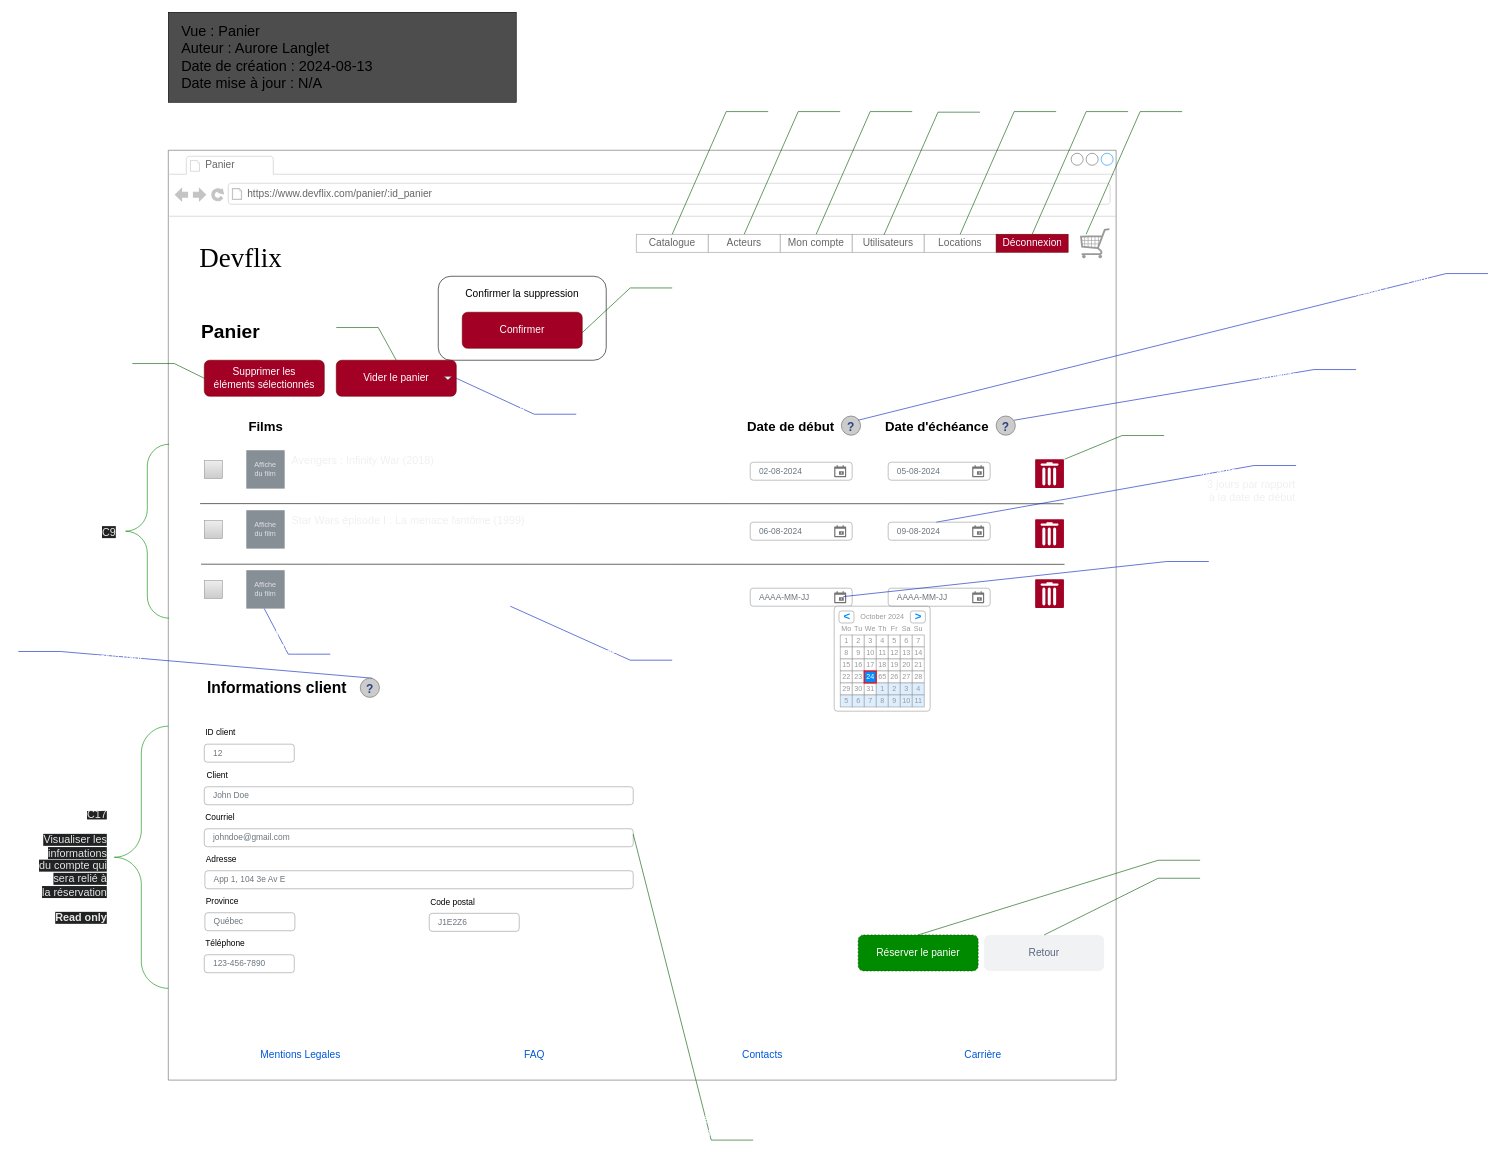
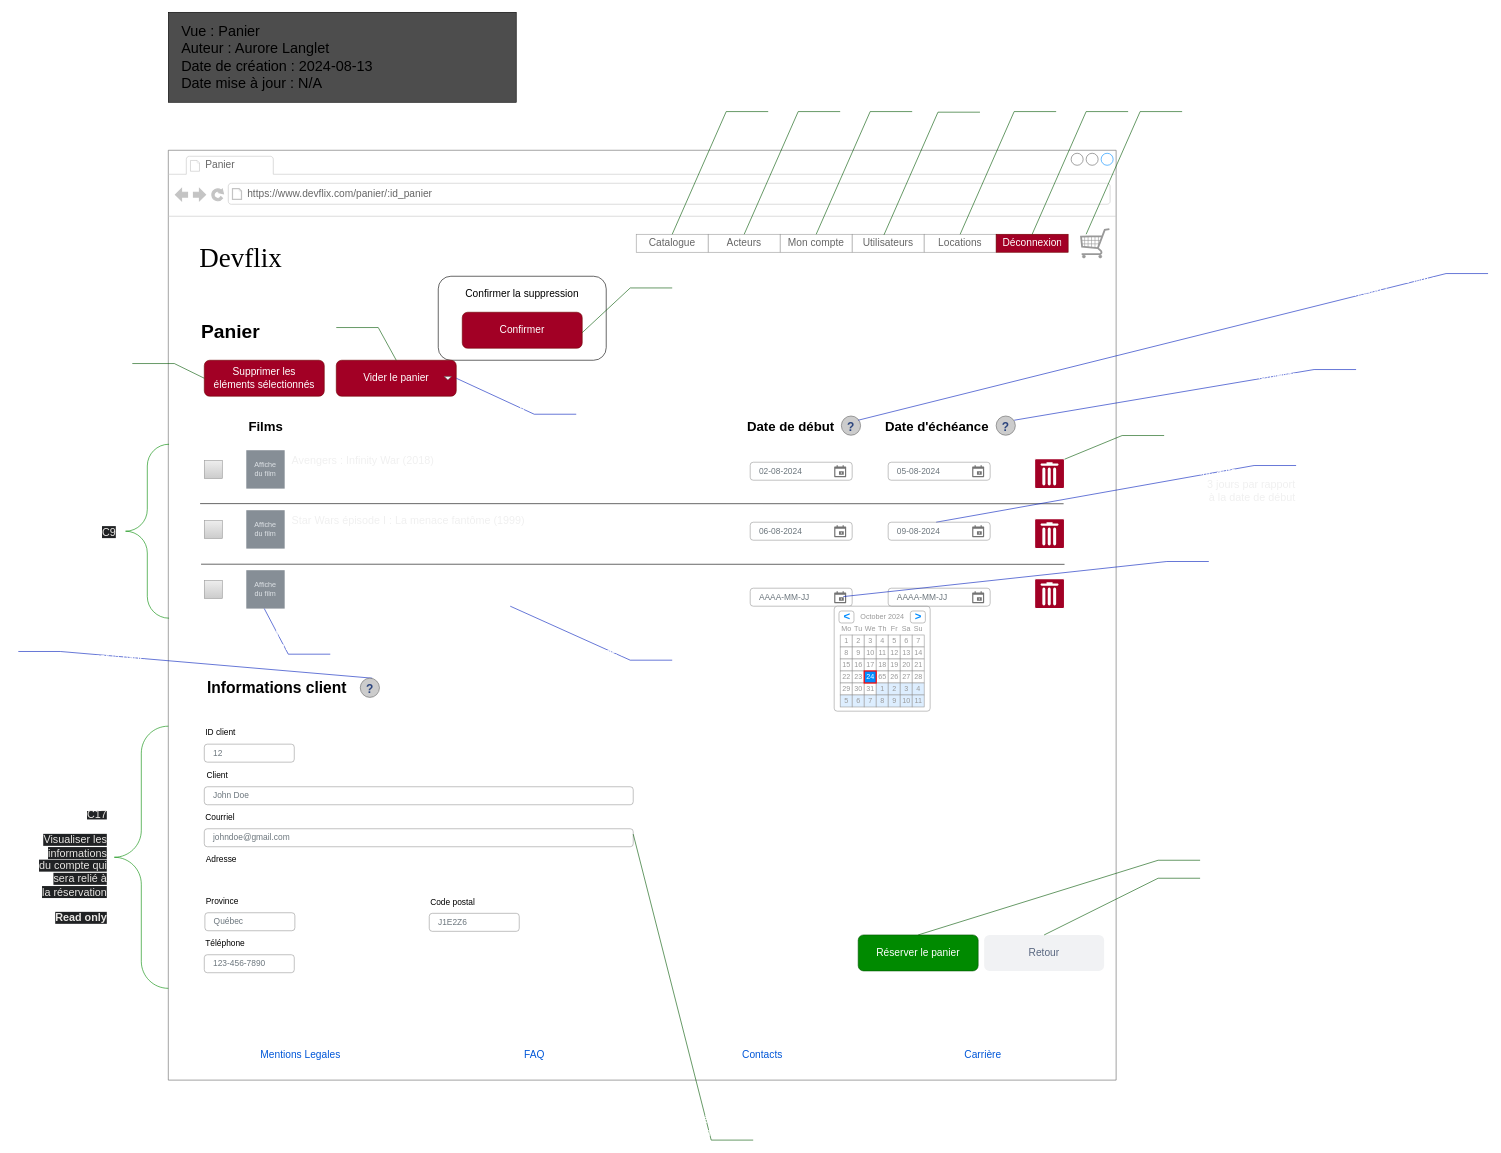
(419, 880) -> none
(918, 953) -> (918, 953)
